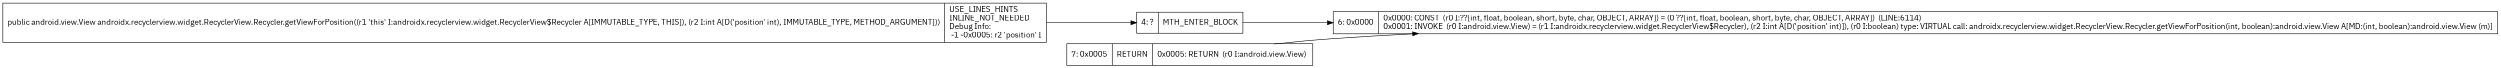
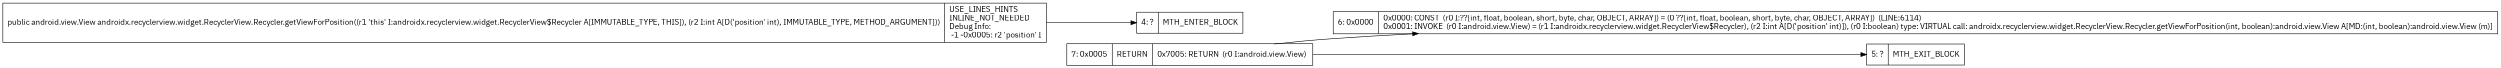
(1285, 23) -> none
(1233, 54) -> (1233, 54)
none -> (1915, 55)
